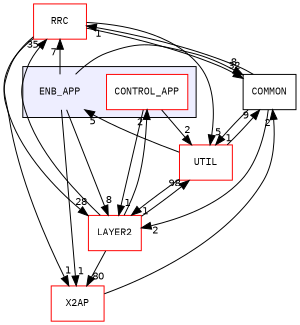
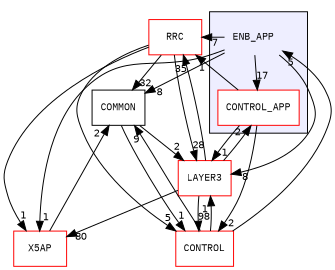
(177, 46) -> (221, 76)
none -> (256, 68)
(206, 163) -> (205, 249)
(115, 233) -> (205, 178)
(78, 304) -> (40, 249)
